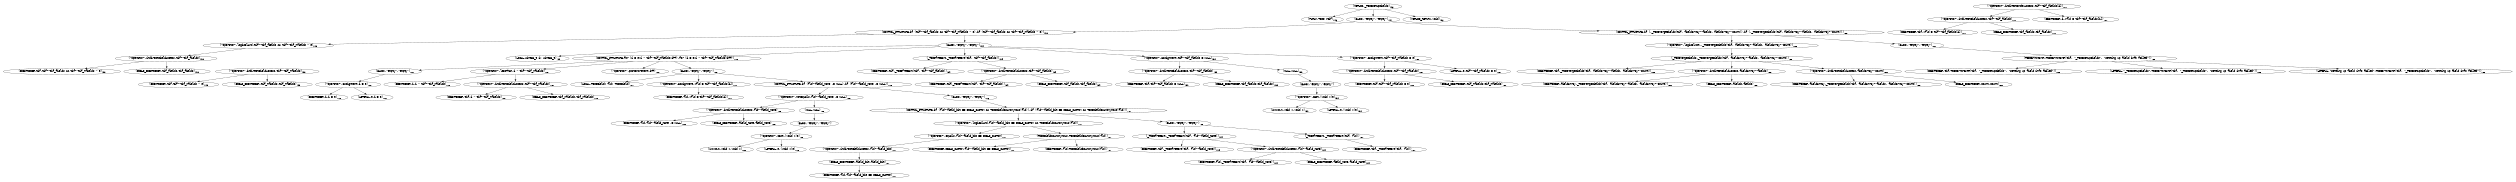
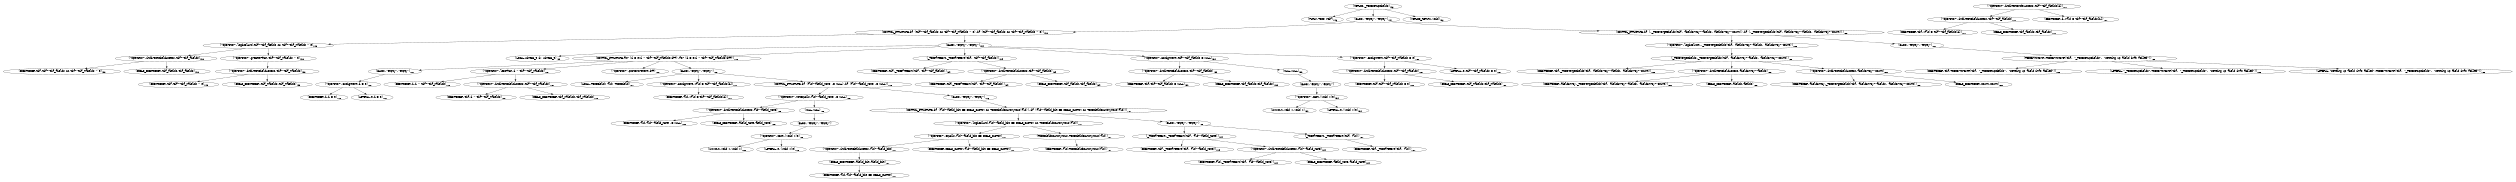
none -> (268, 58)
(1024, 143) -> (969, 142)
